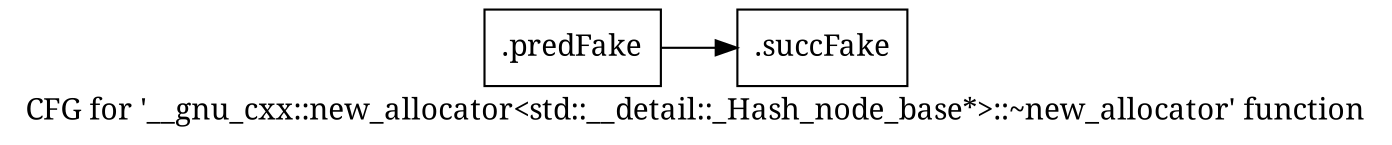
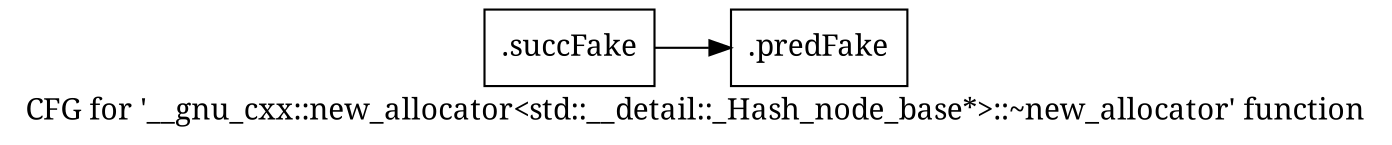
(688, 48) -> (682, 48)
